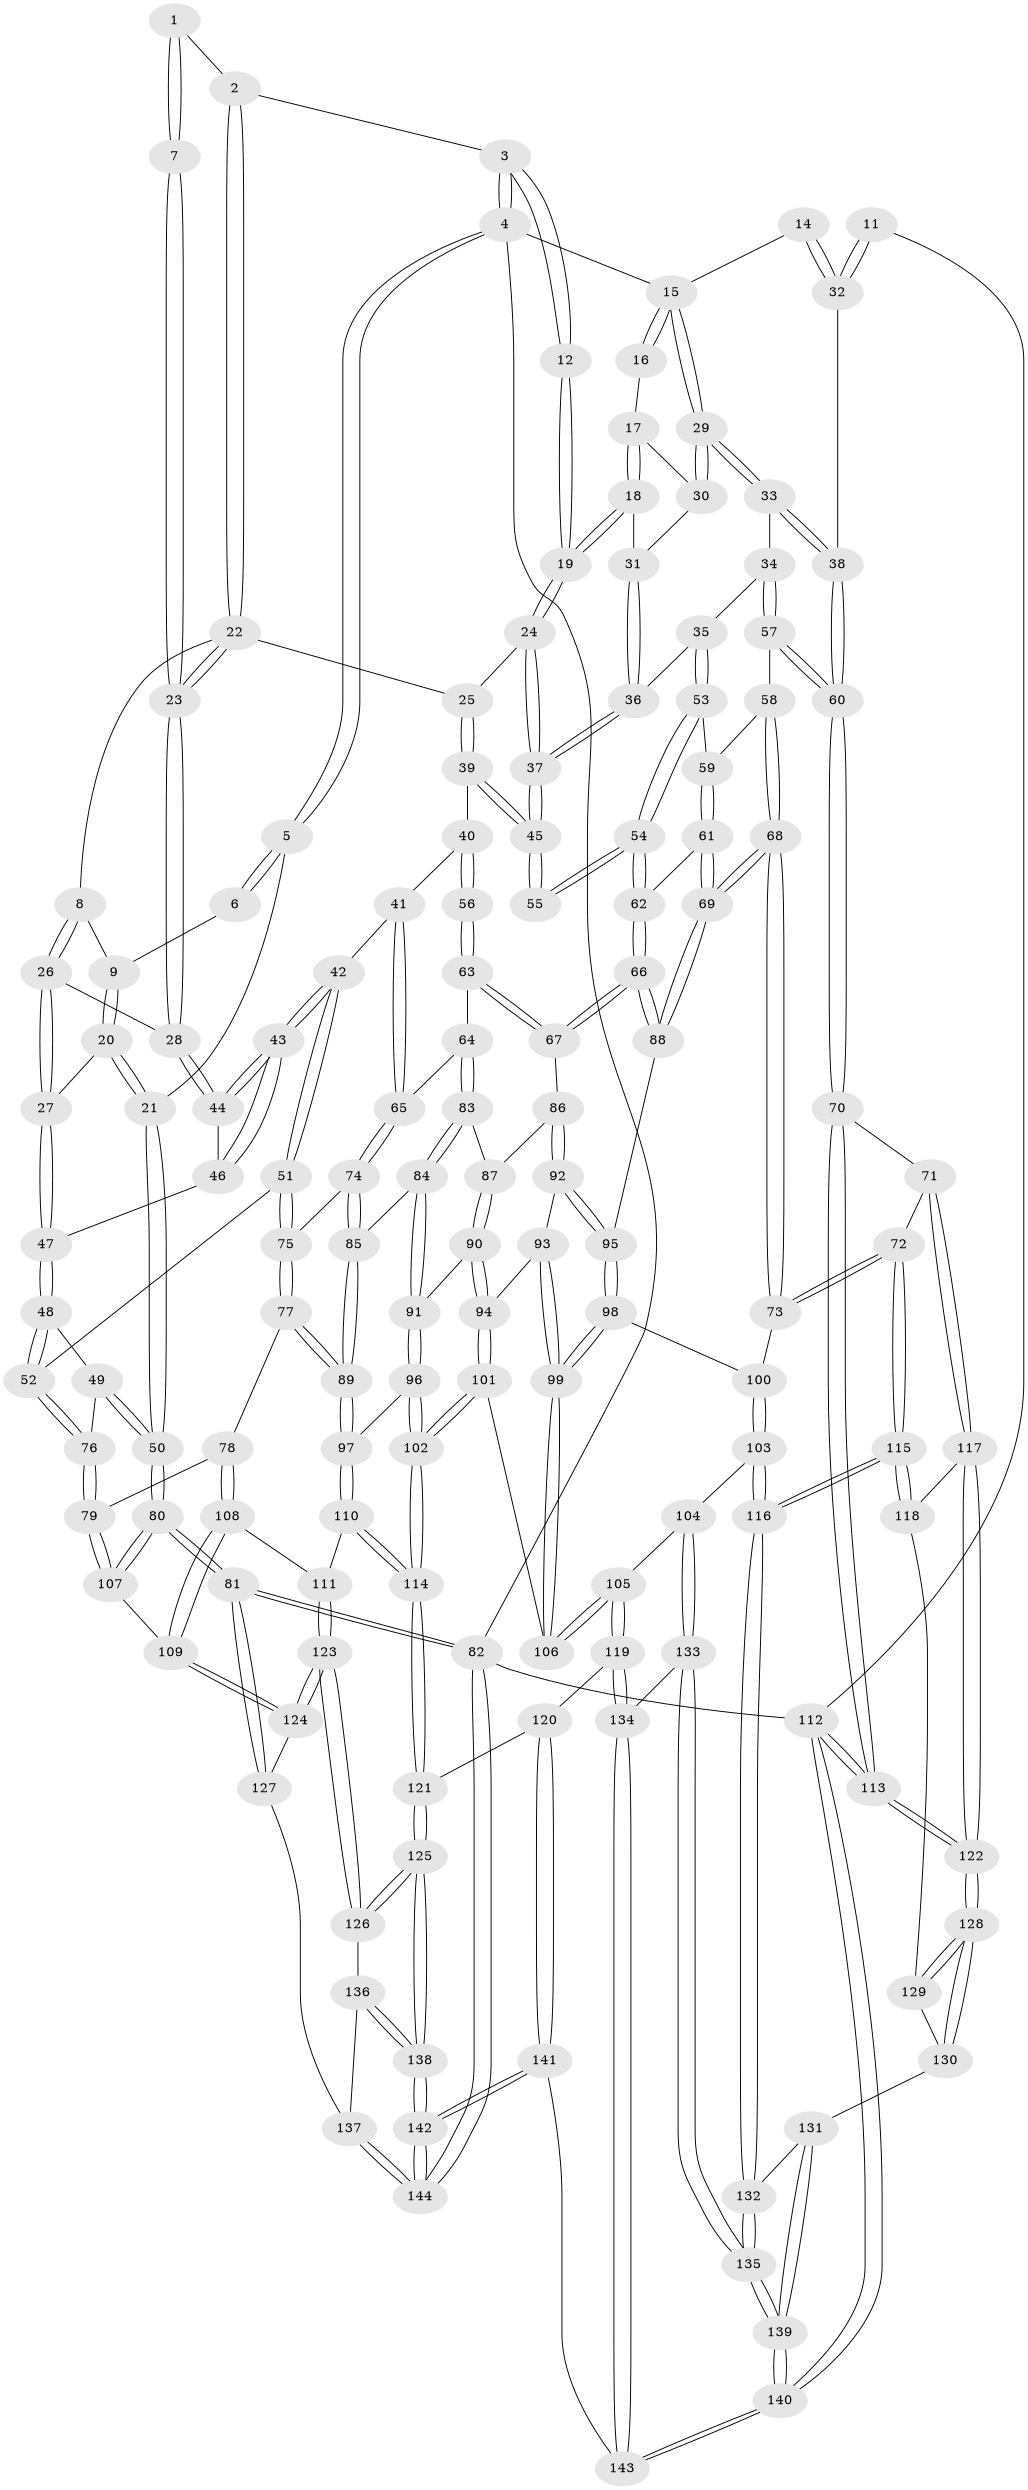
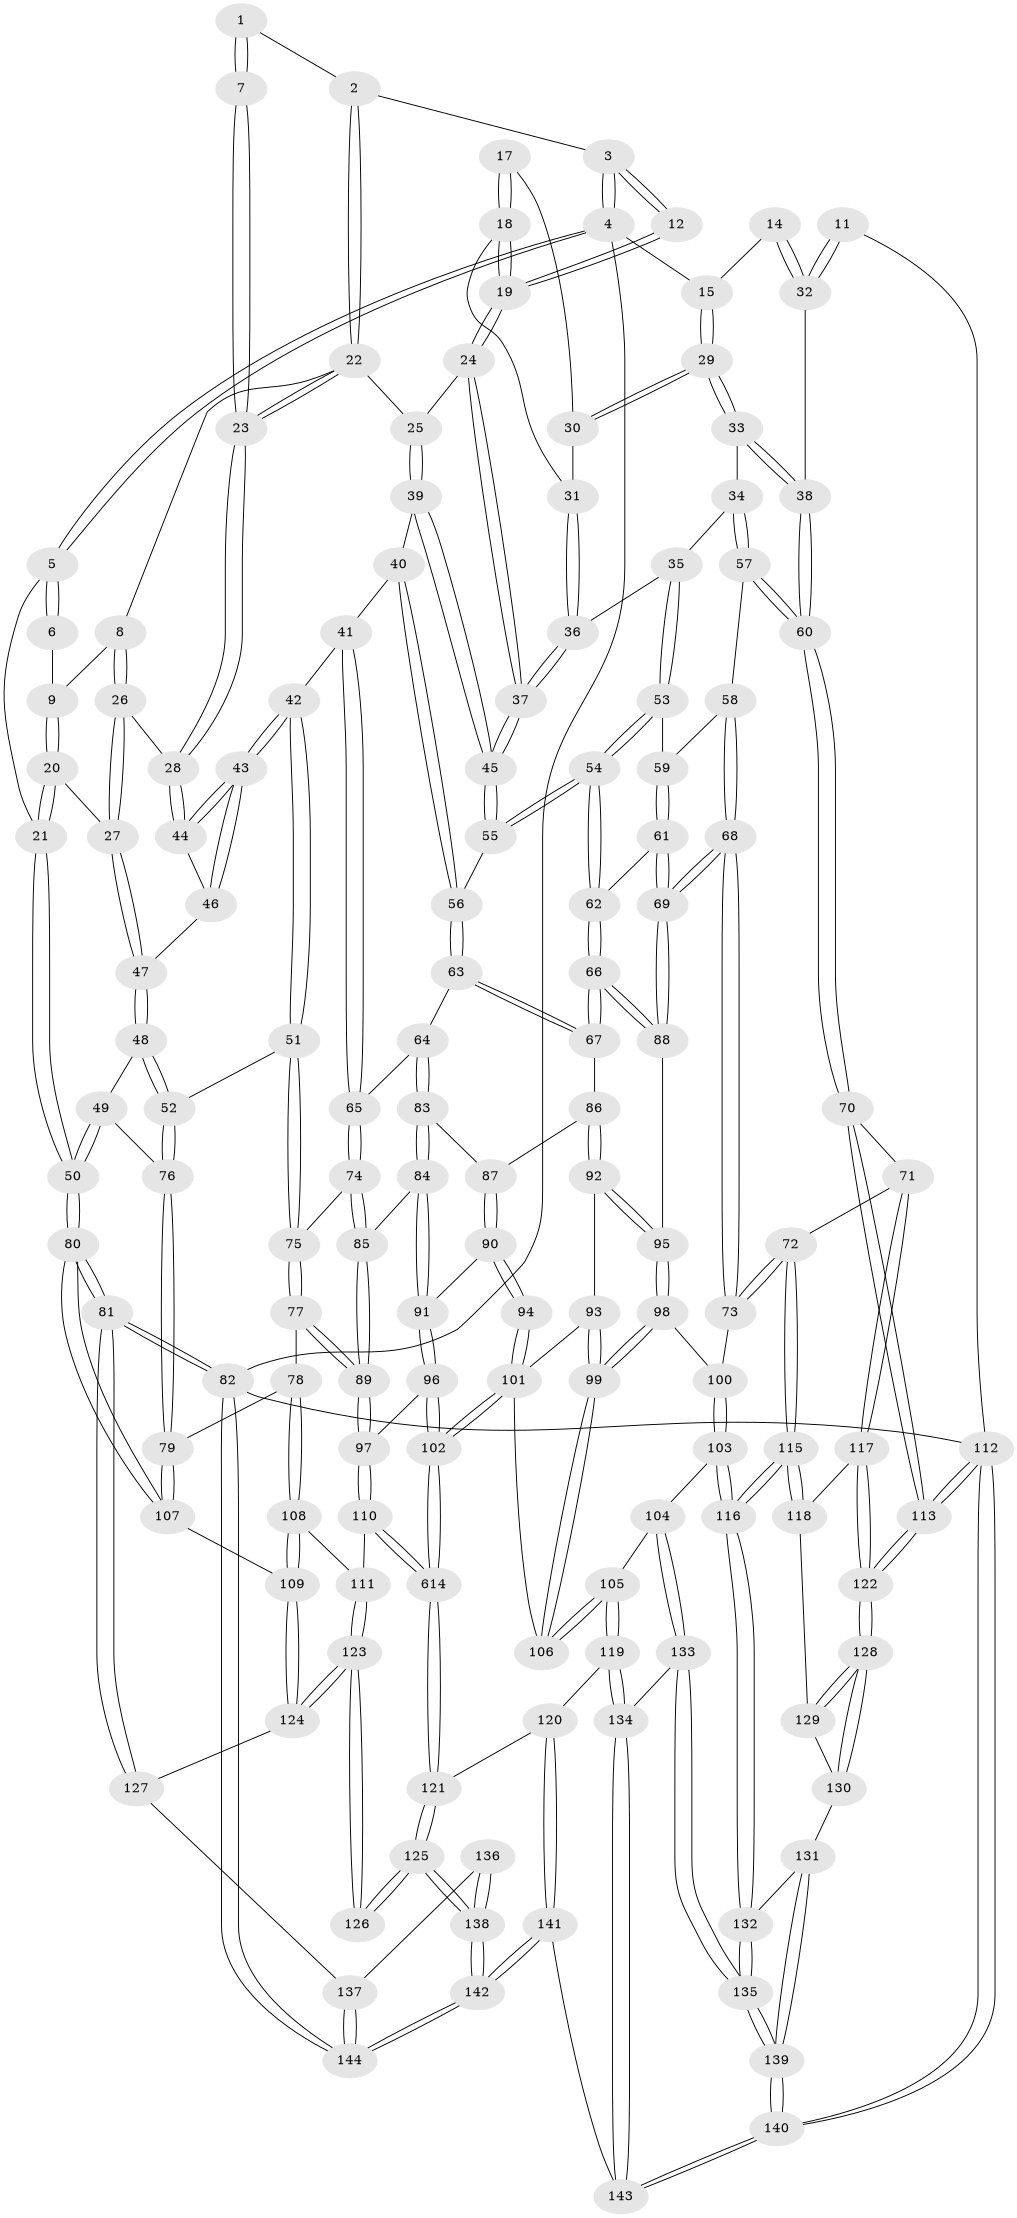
(641, 361) -> none
none -> (474, 871)
(514, 1279) -> (555, 1347)
(416, 1585) -> (434, 1585)
(358, 1959) -> none
